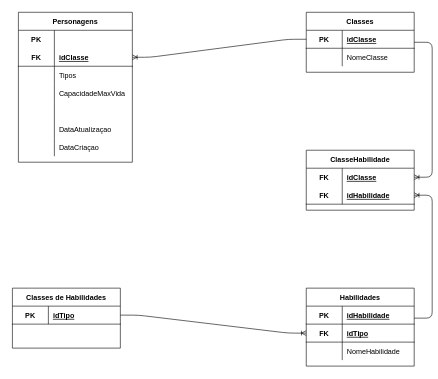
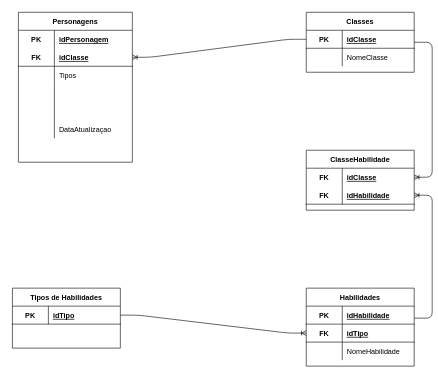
none -> (93, 39)
(93, 93) -> none
(93, 147) -> none
(66, 298) -> (66, 298)
